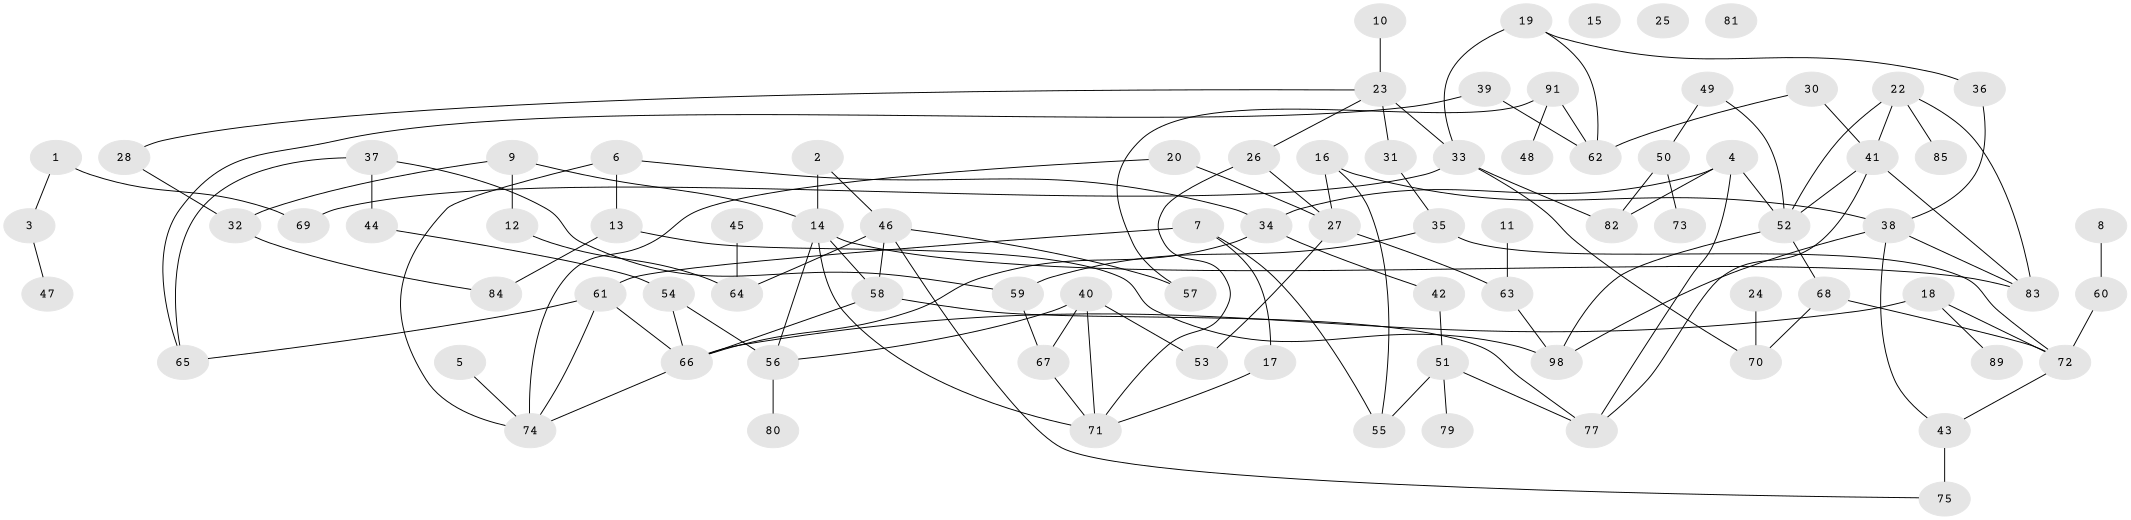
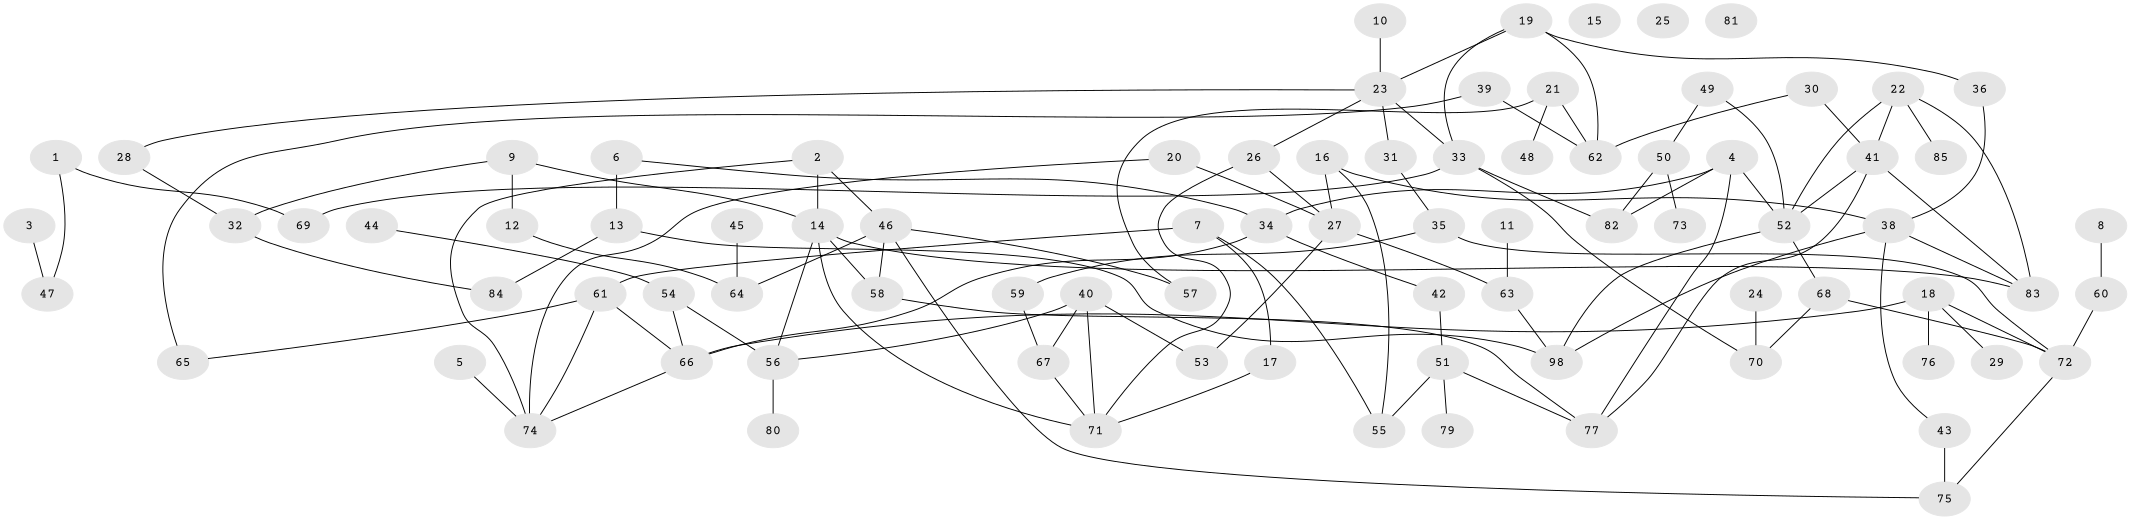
none -> (1453, 55)
(1553, 89) -> (1553, 89)
(372, 157) -> none
(43, 192) -> (65, 226)
(410, 262) -> (504, 199)
(775, 331) -> none
none -> (1929, 362)
(1997, 362) -> (1997, 362)
(2005, 396) -> (2005, 431)
